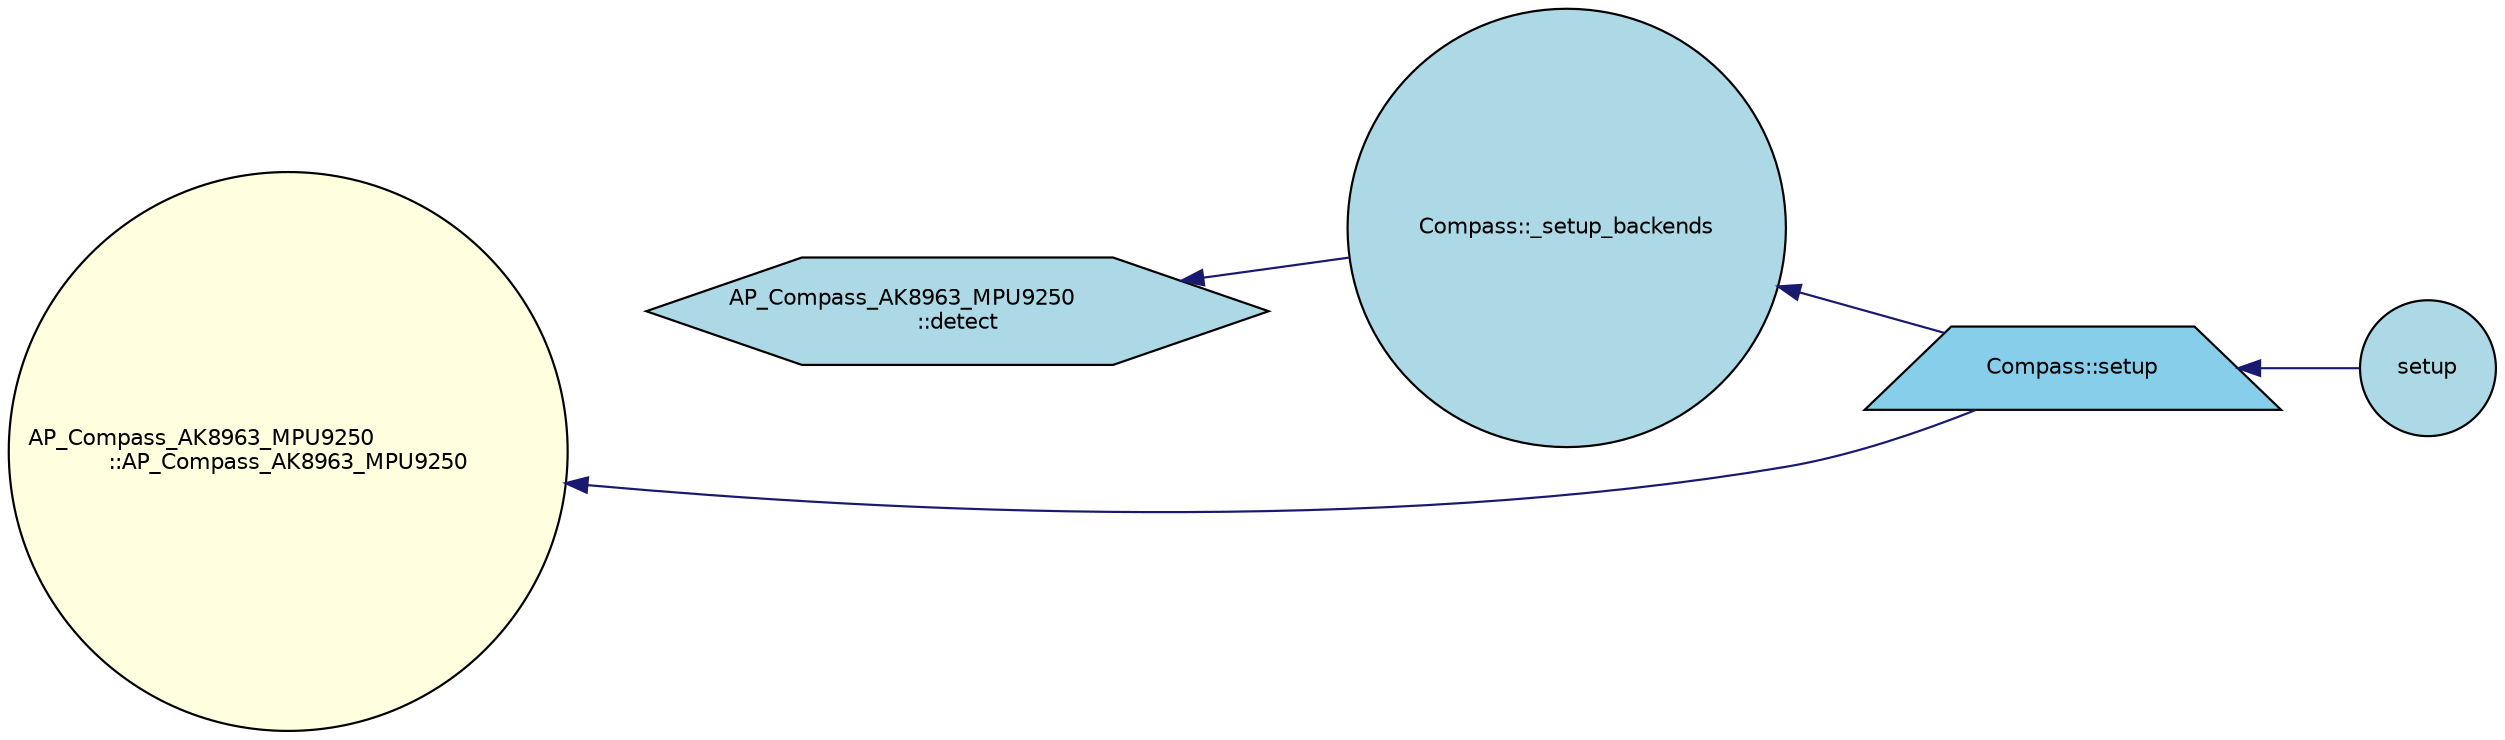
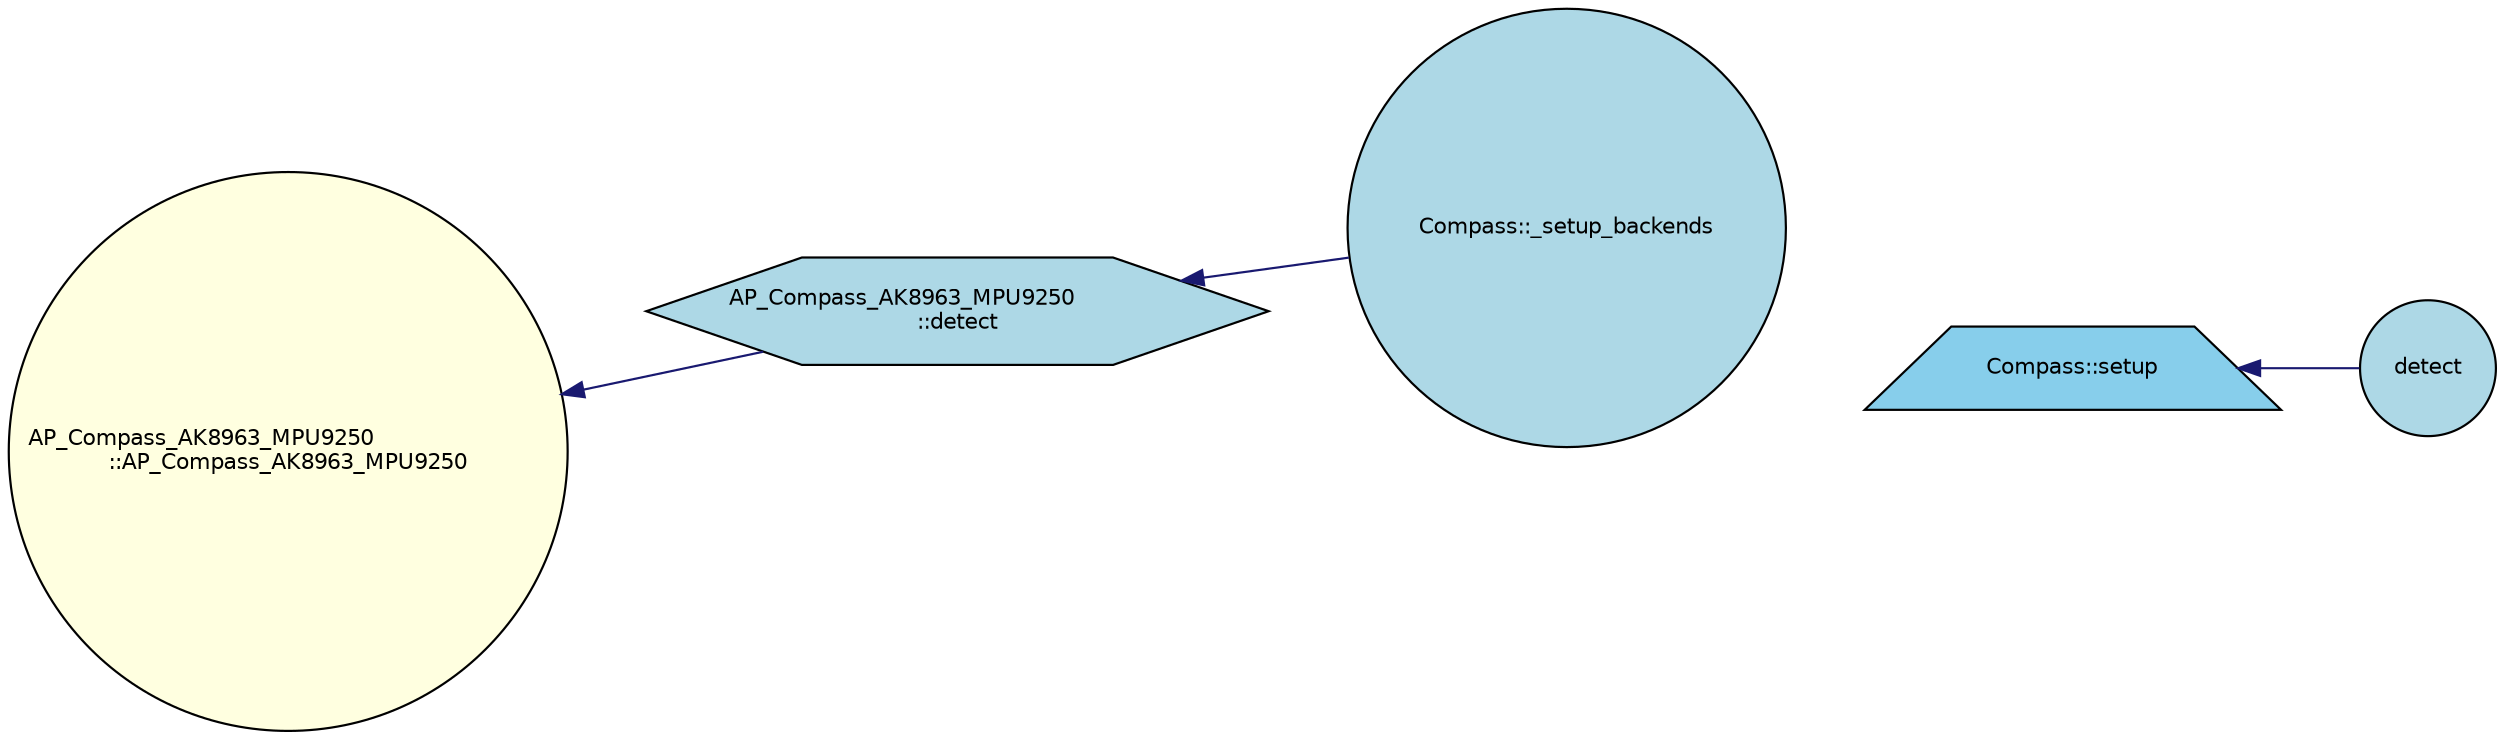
(1872, 313) -> none
(2428, 368) -> (2428, 368)
(1287, 510) -> (673, 371)
